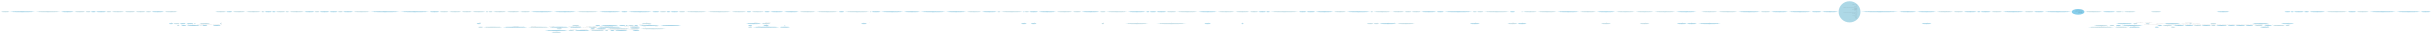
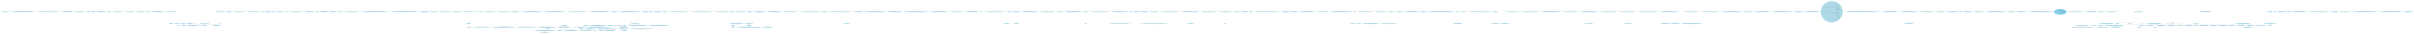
(348, 12) -> none
(663, 12) -> none
